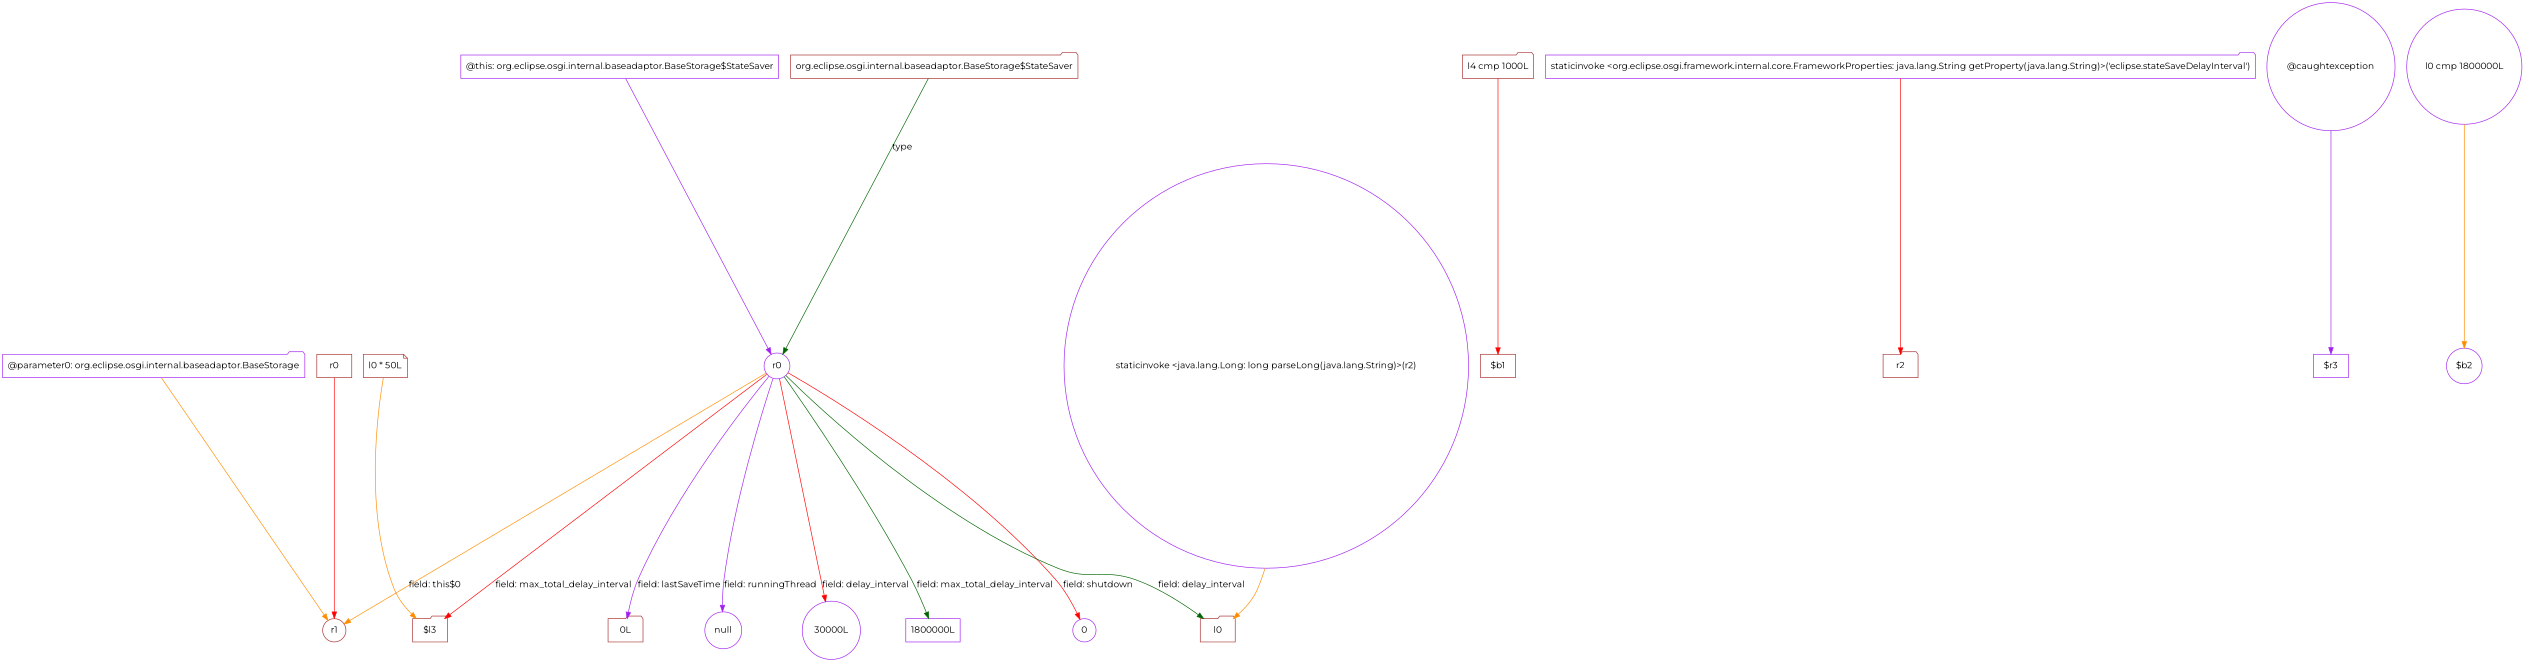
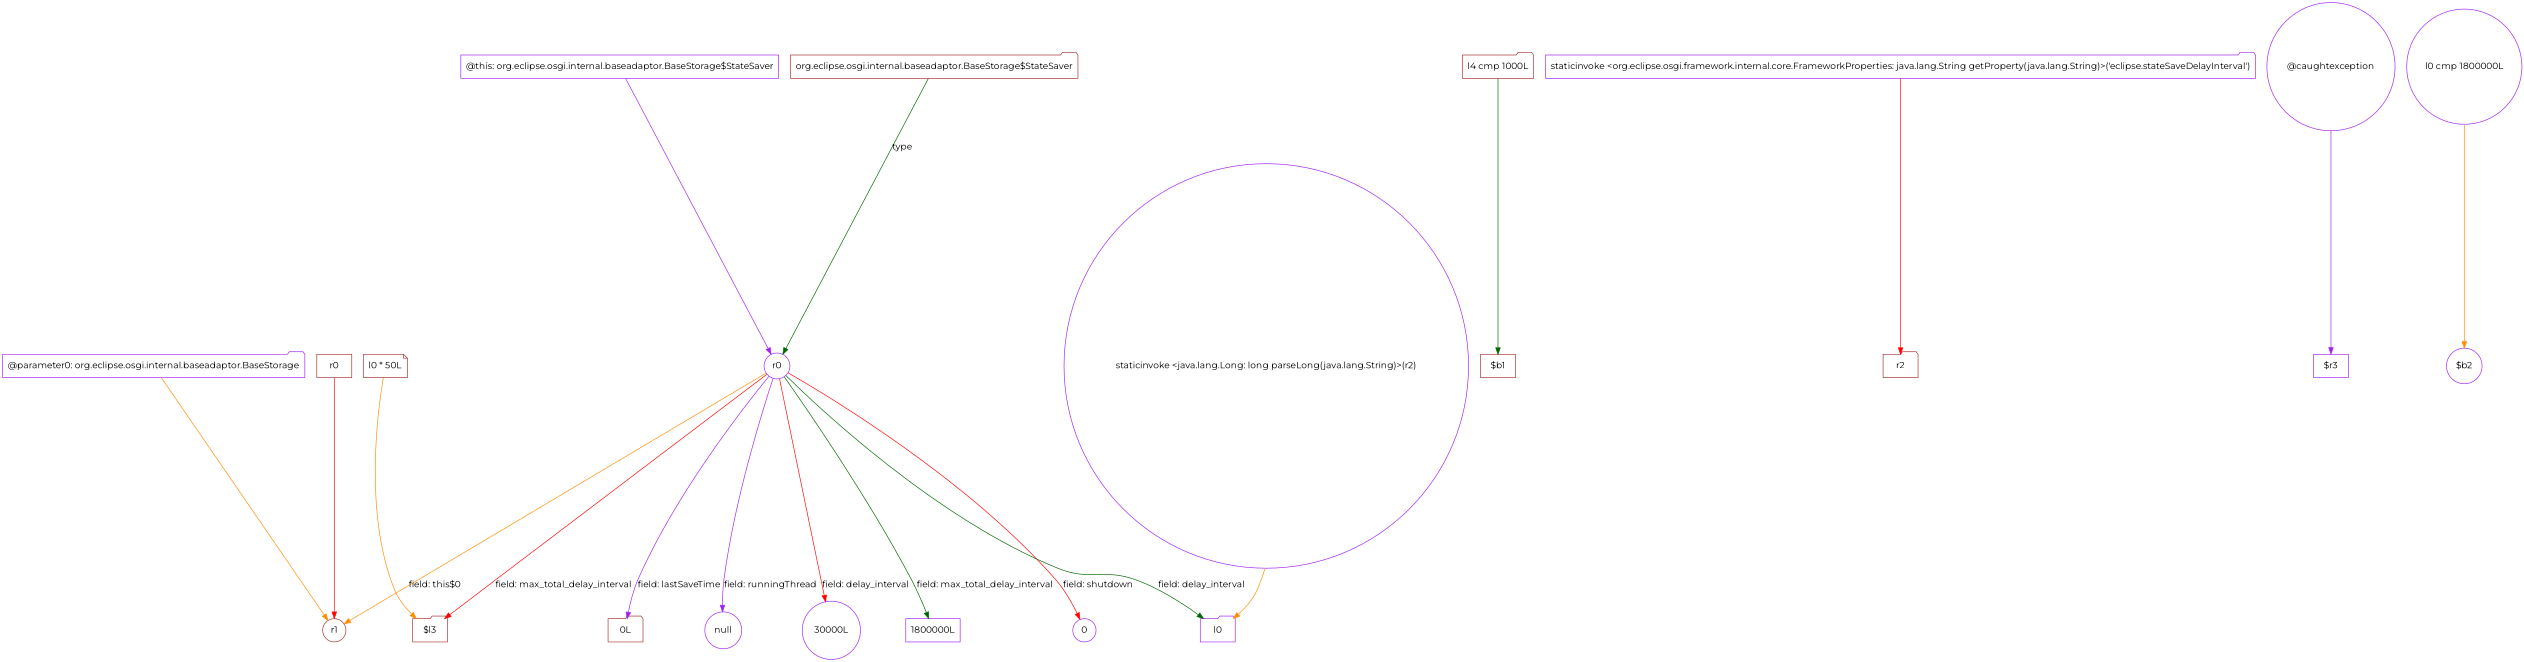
(1498, 213) -> (1498, 213)
(1218, 630) -> (1218, 630)
